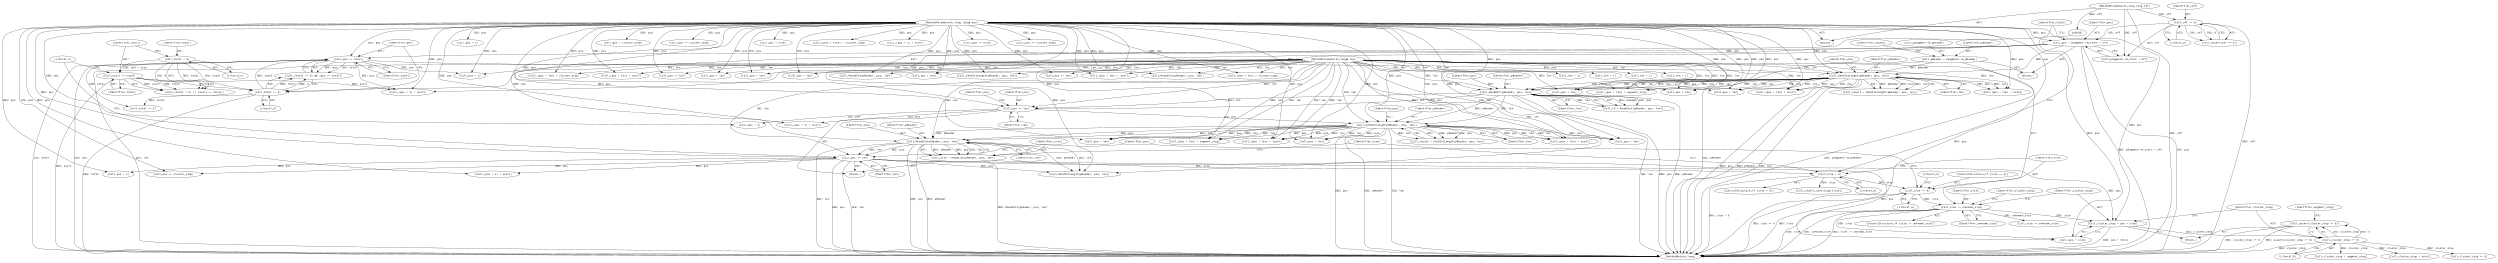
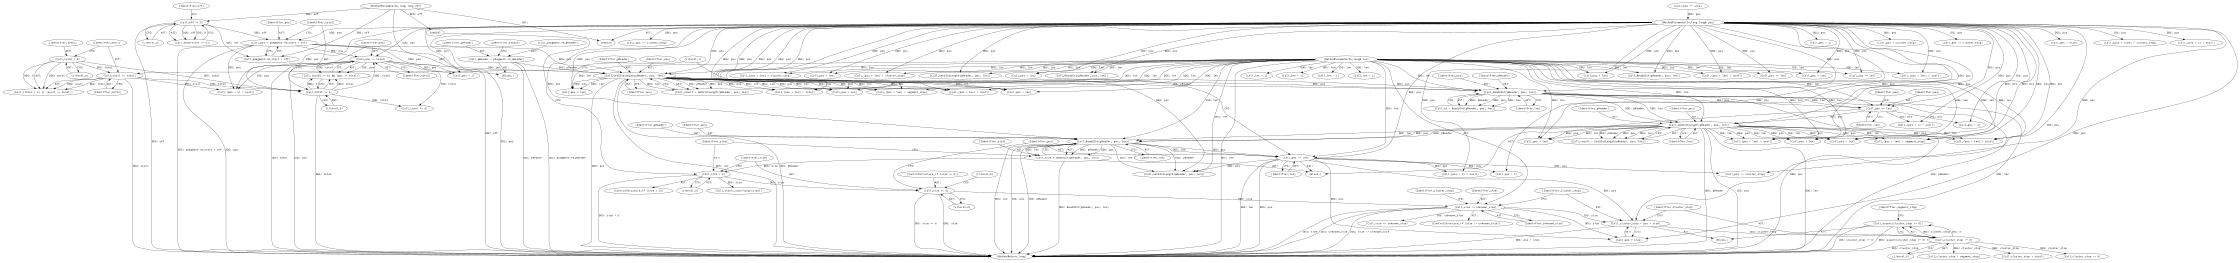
(964, 32) -> (1688, 13)
(135, 68) -> (105, 68)
(2116, 240) -> (1527, 240)
